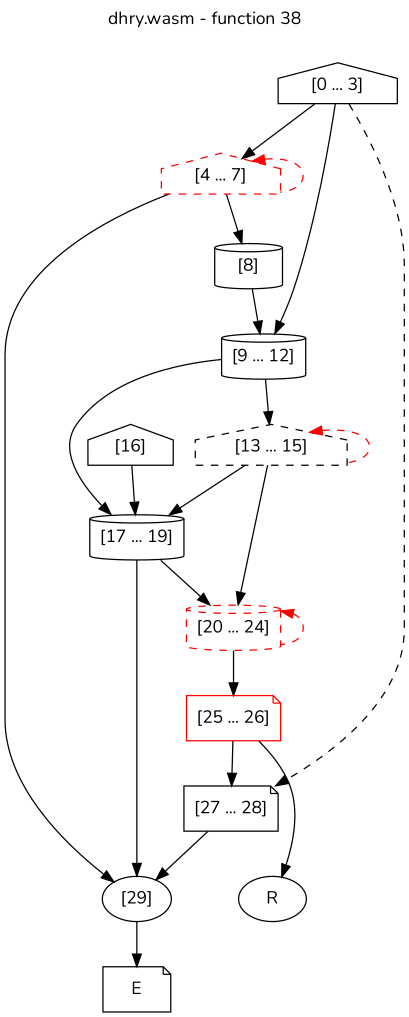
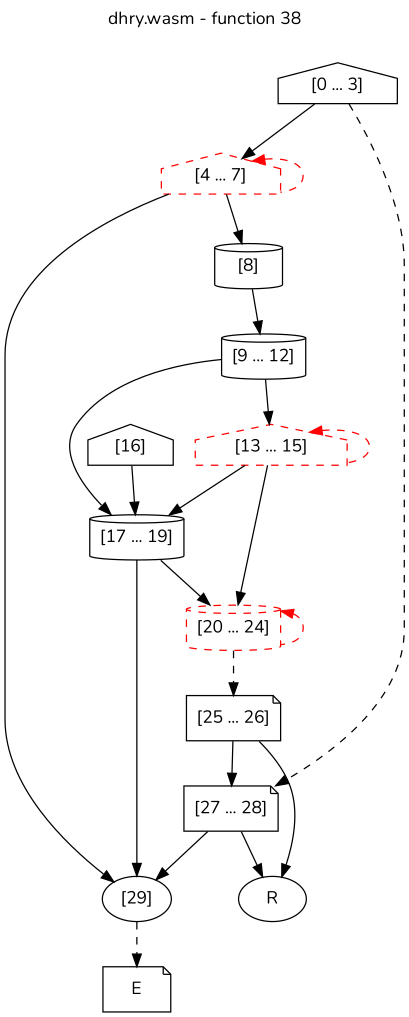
(314, 215) -> none
(271, 447) -> (271, 447)
(234, 667) -> (234, 667)
(234, 718) -> (234, 718)
none -> (249, 848)
(137, 938) -> (137, 938)
